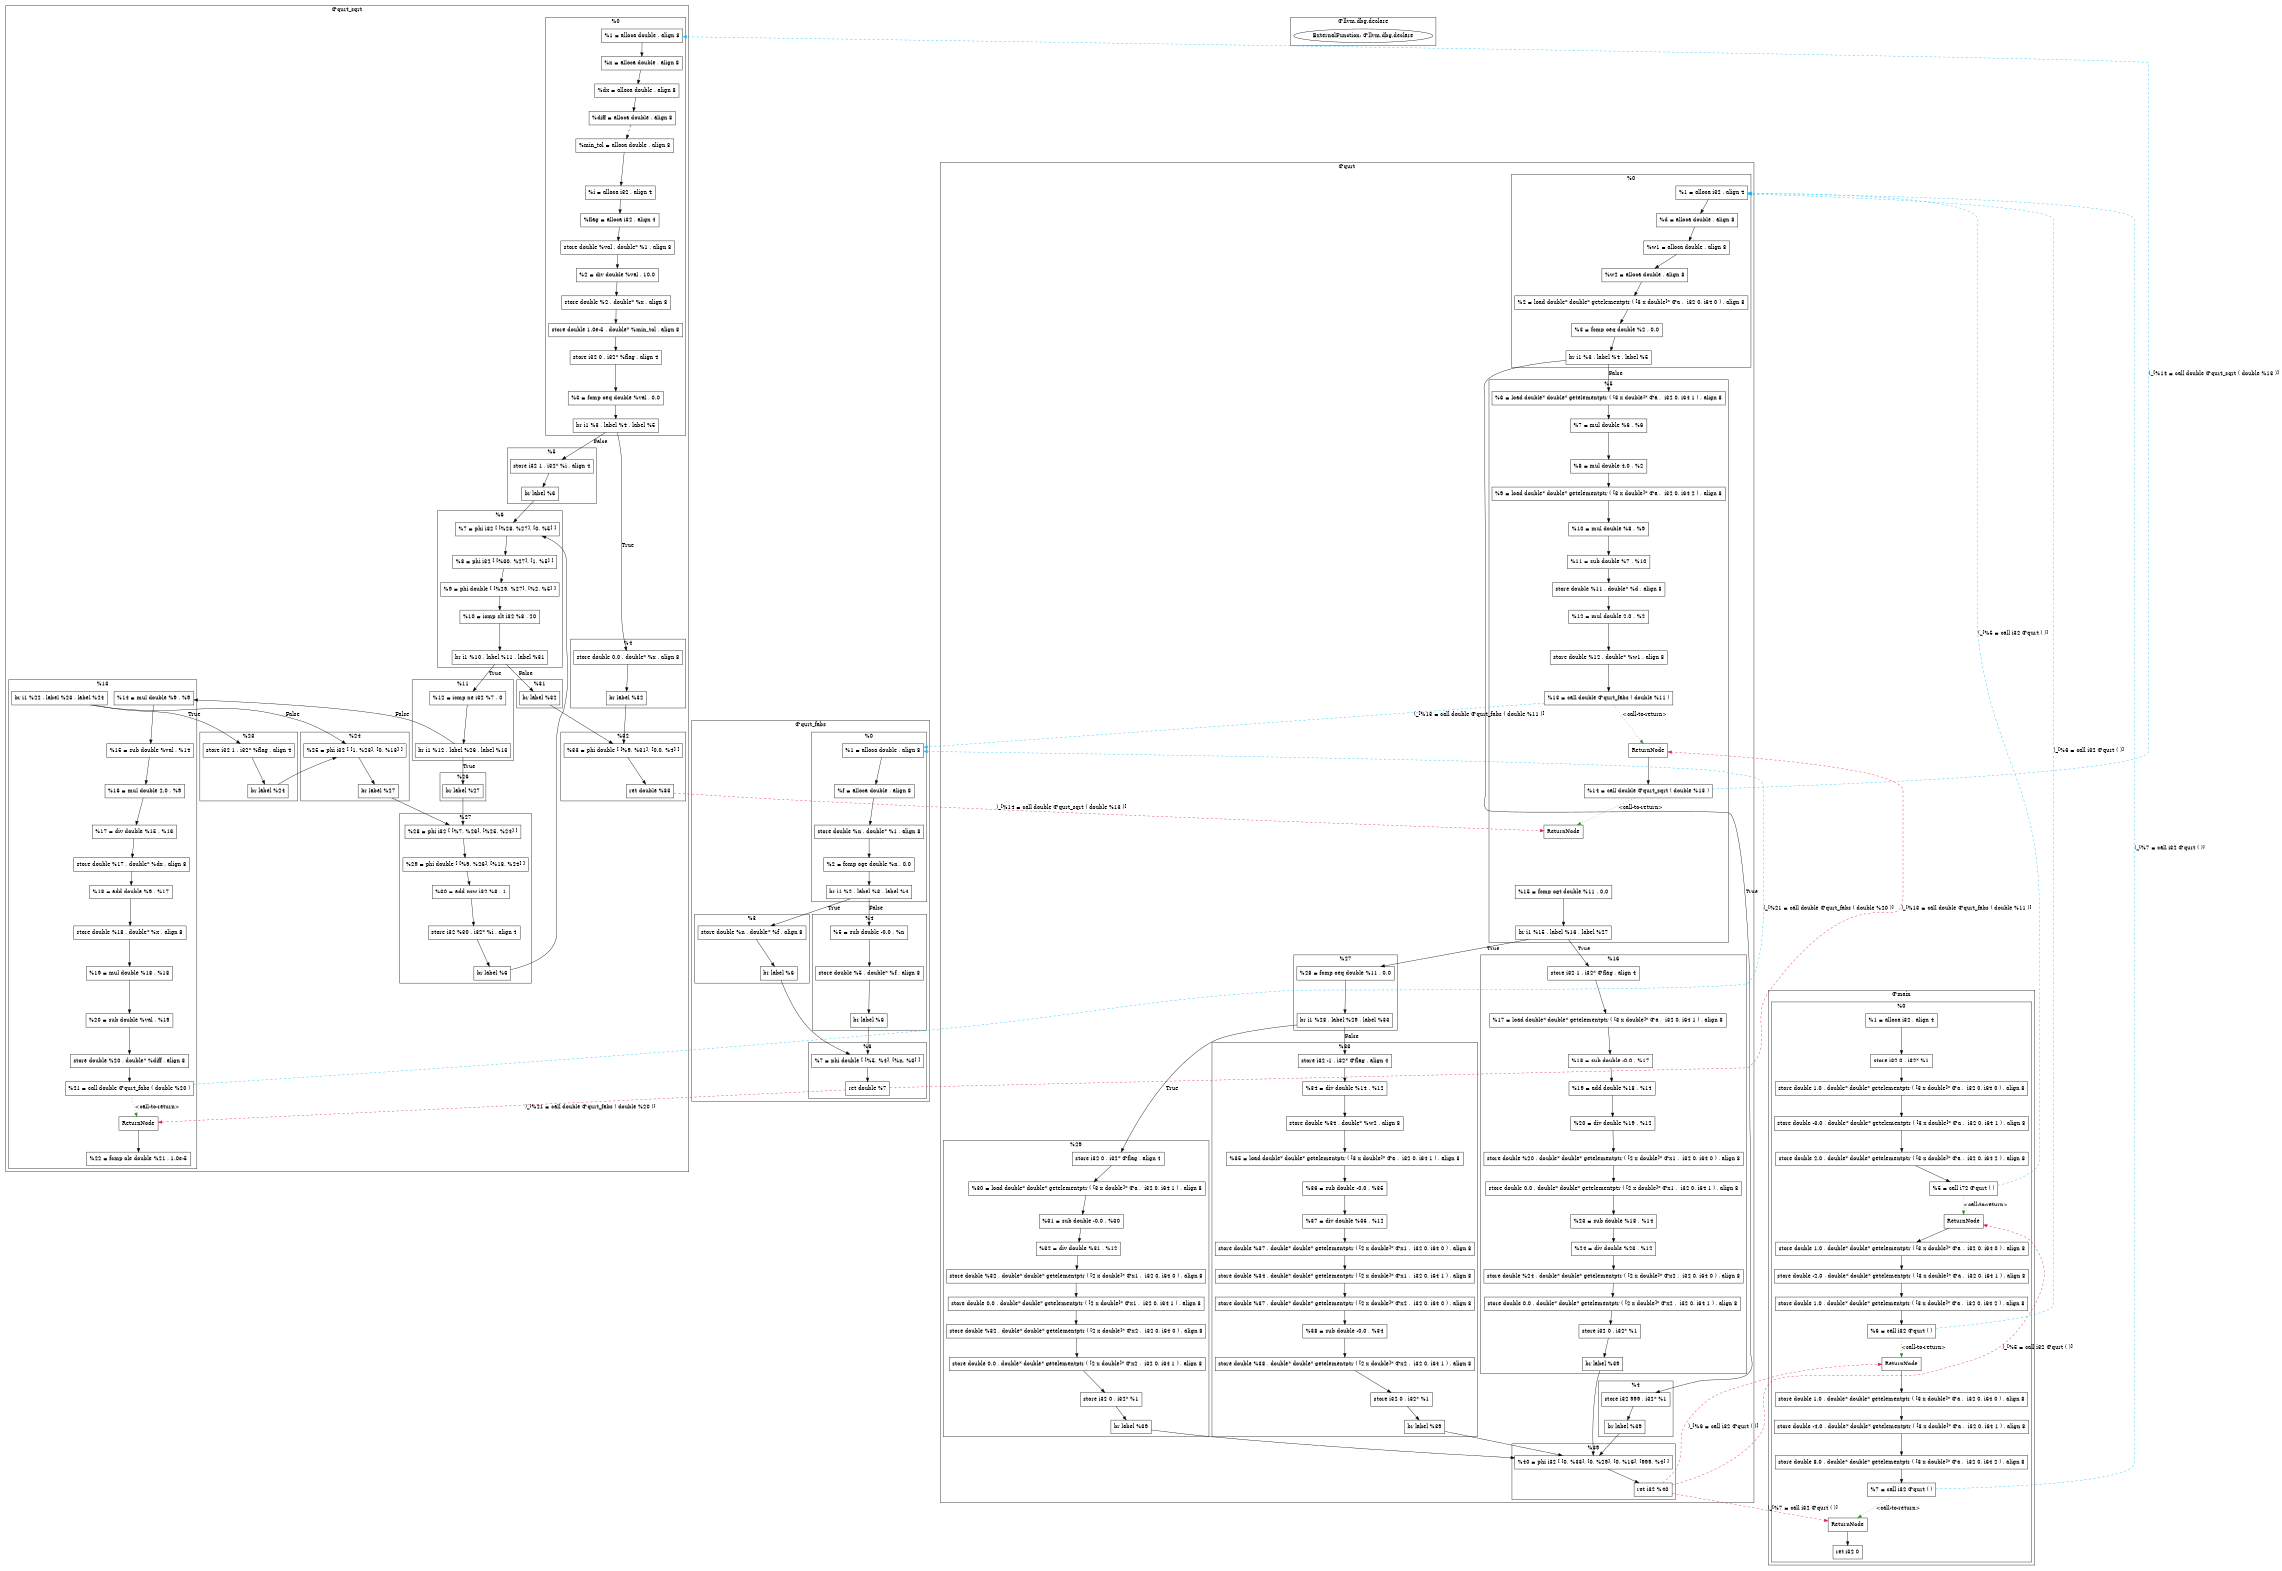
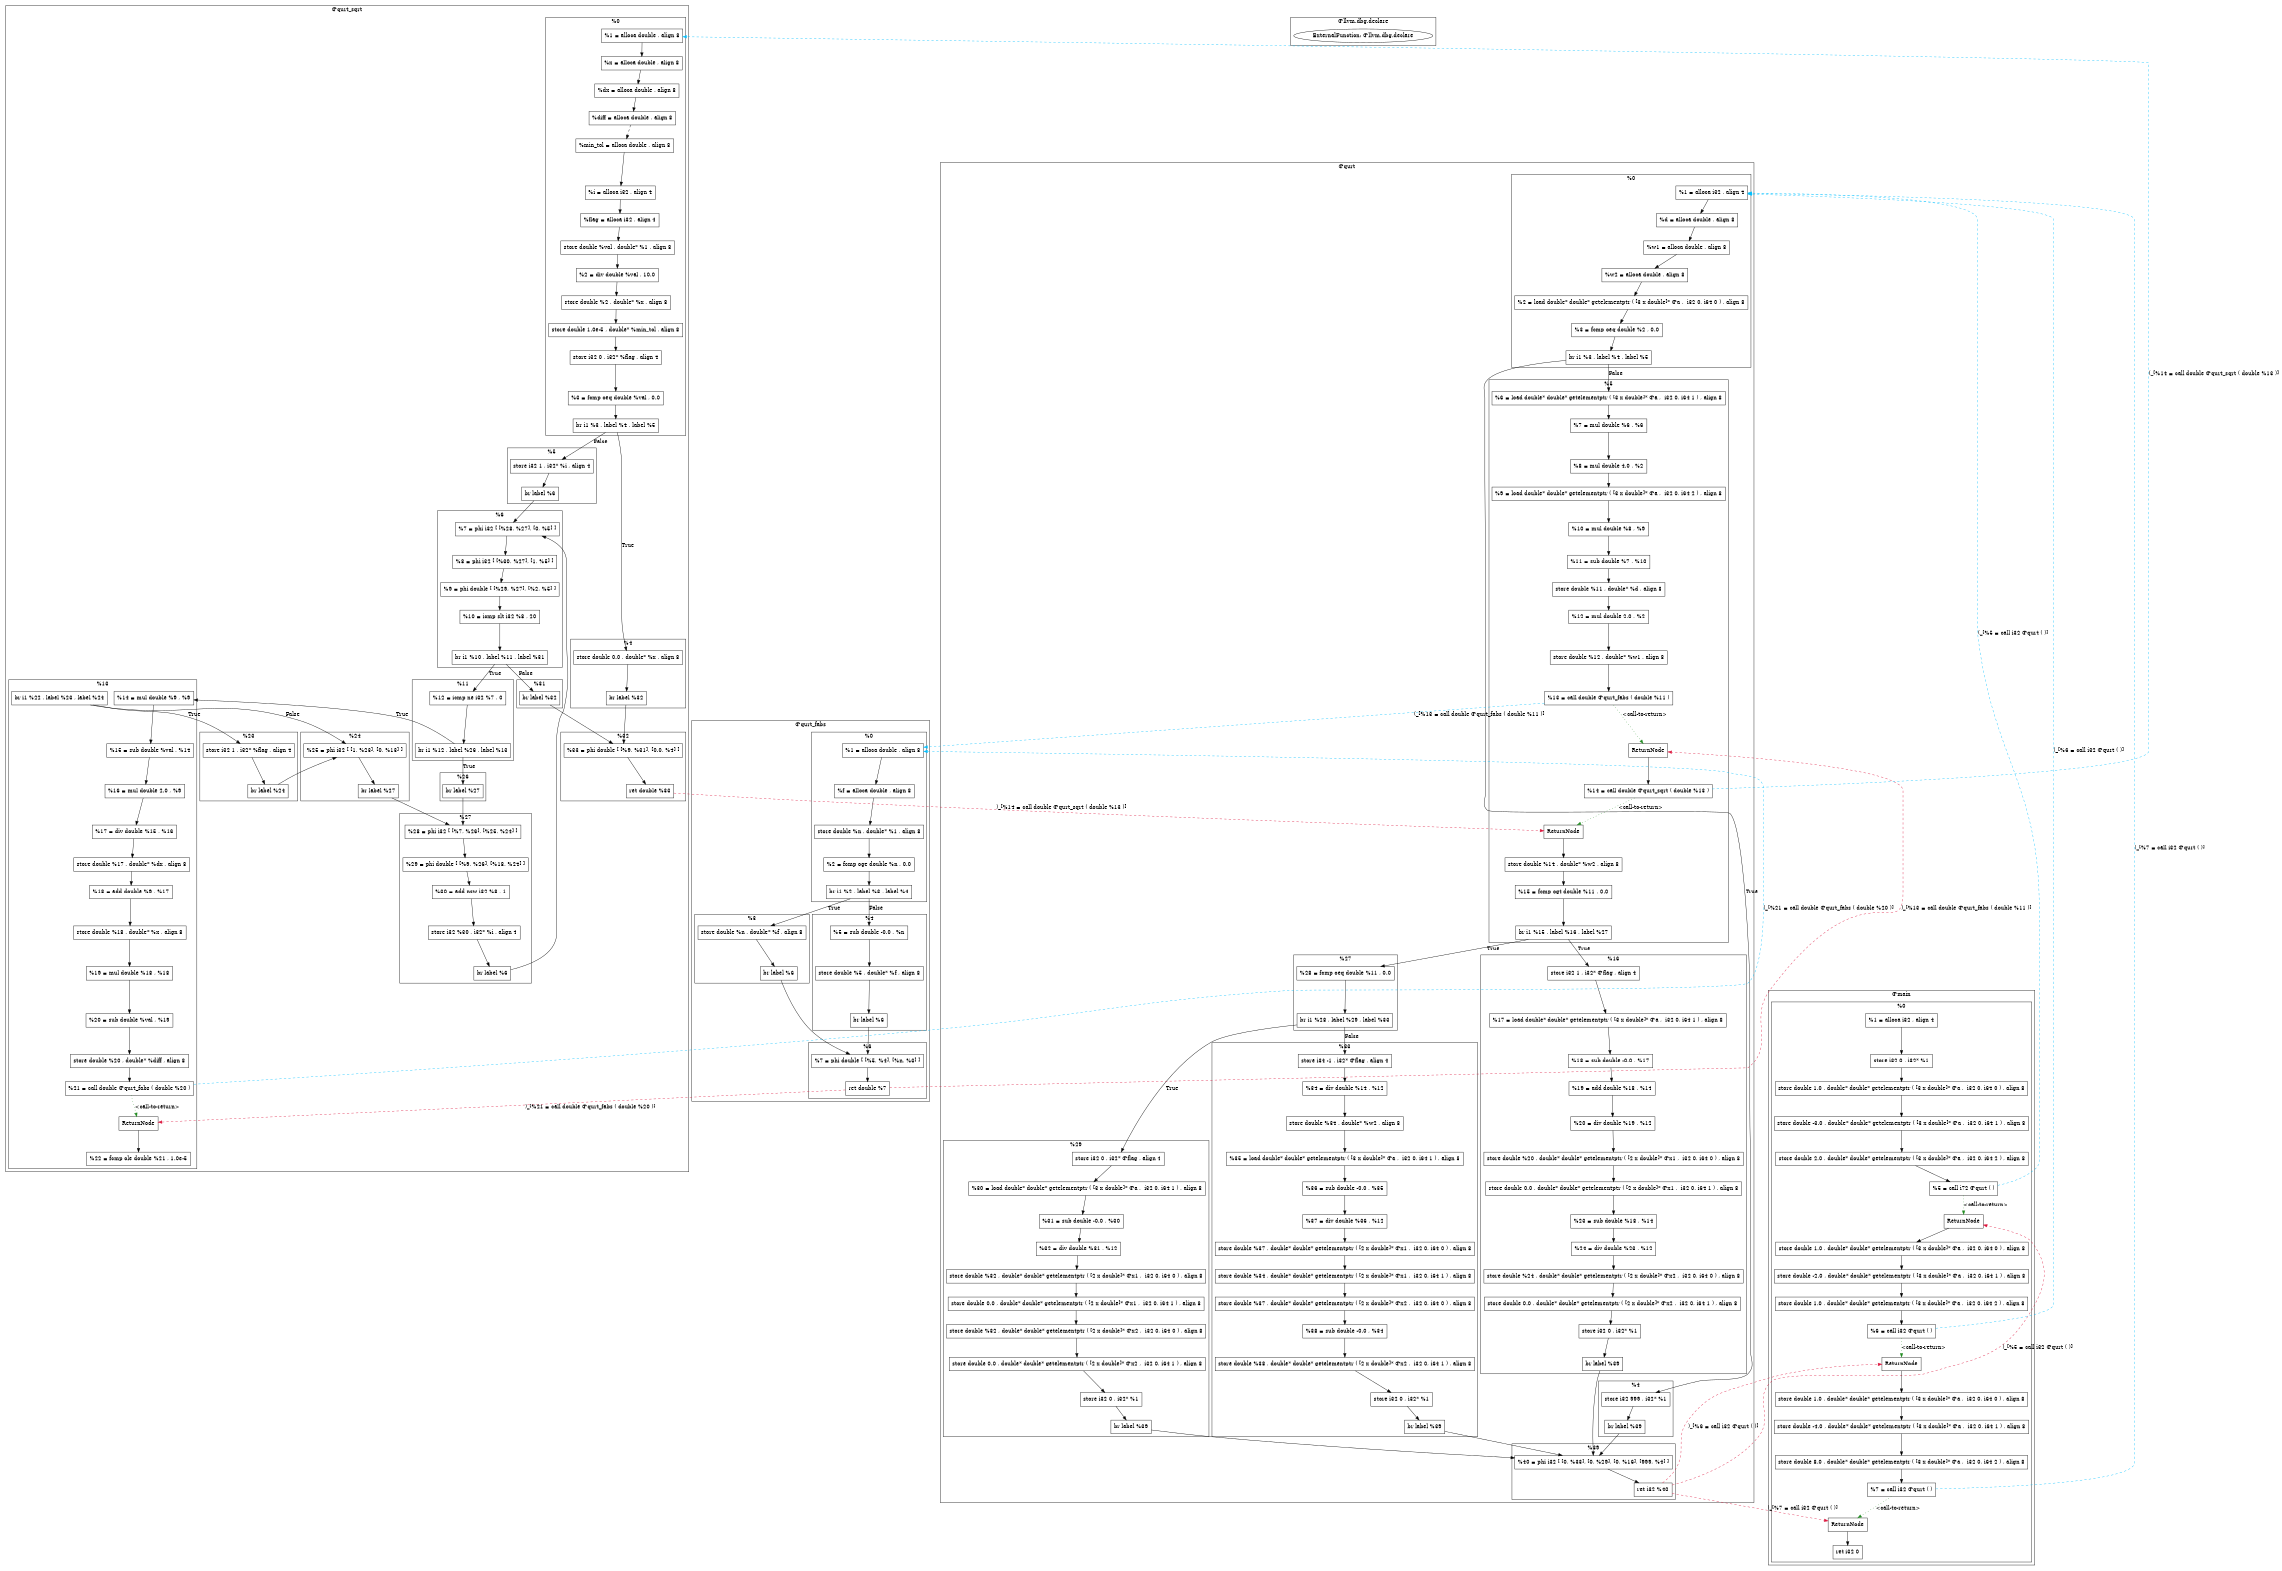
(402, 715) -> (402, 715)
none -> (1564, 865)
(1345, 1061) -> (1345, 1061)
